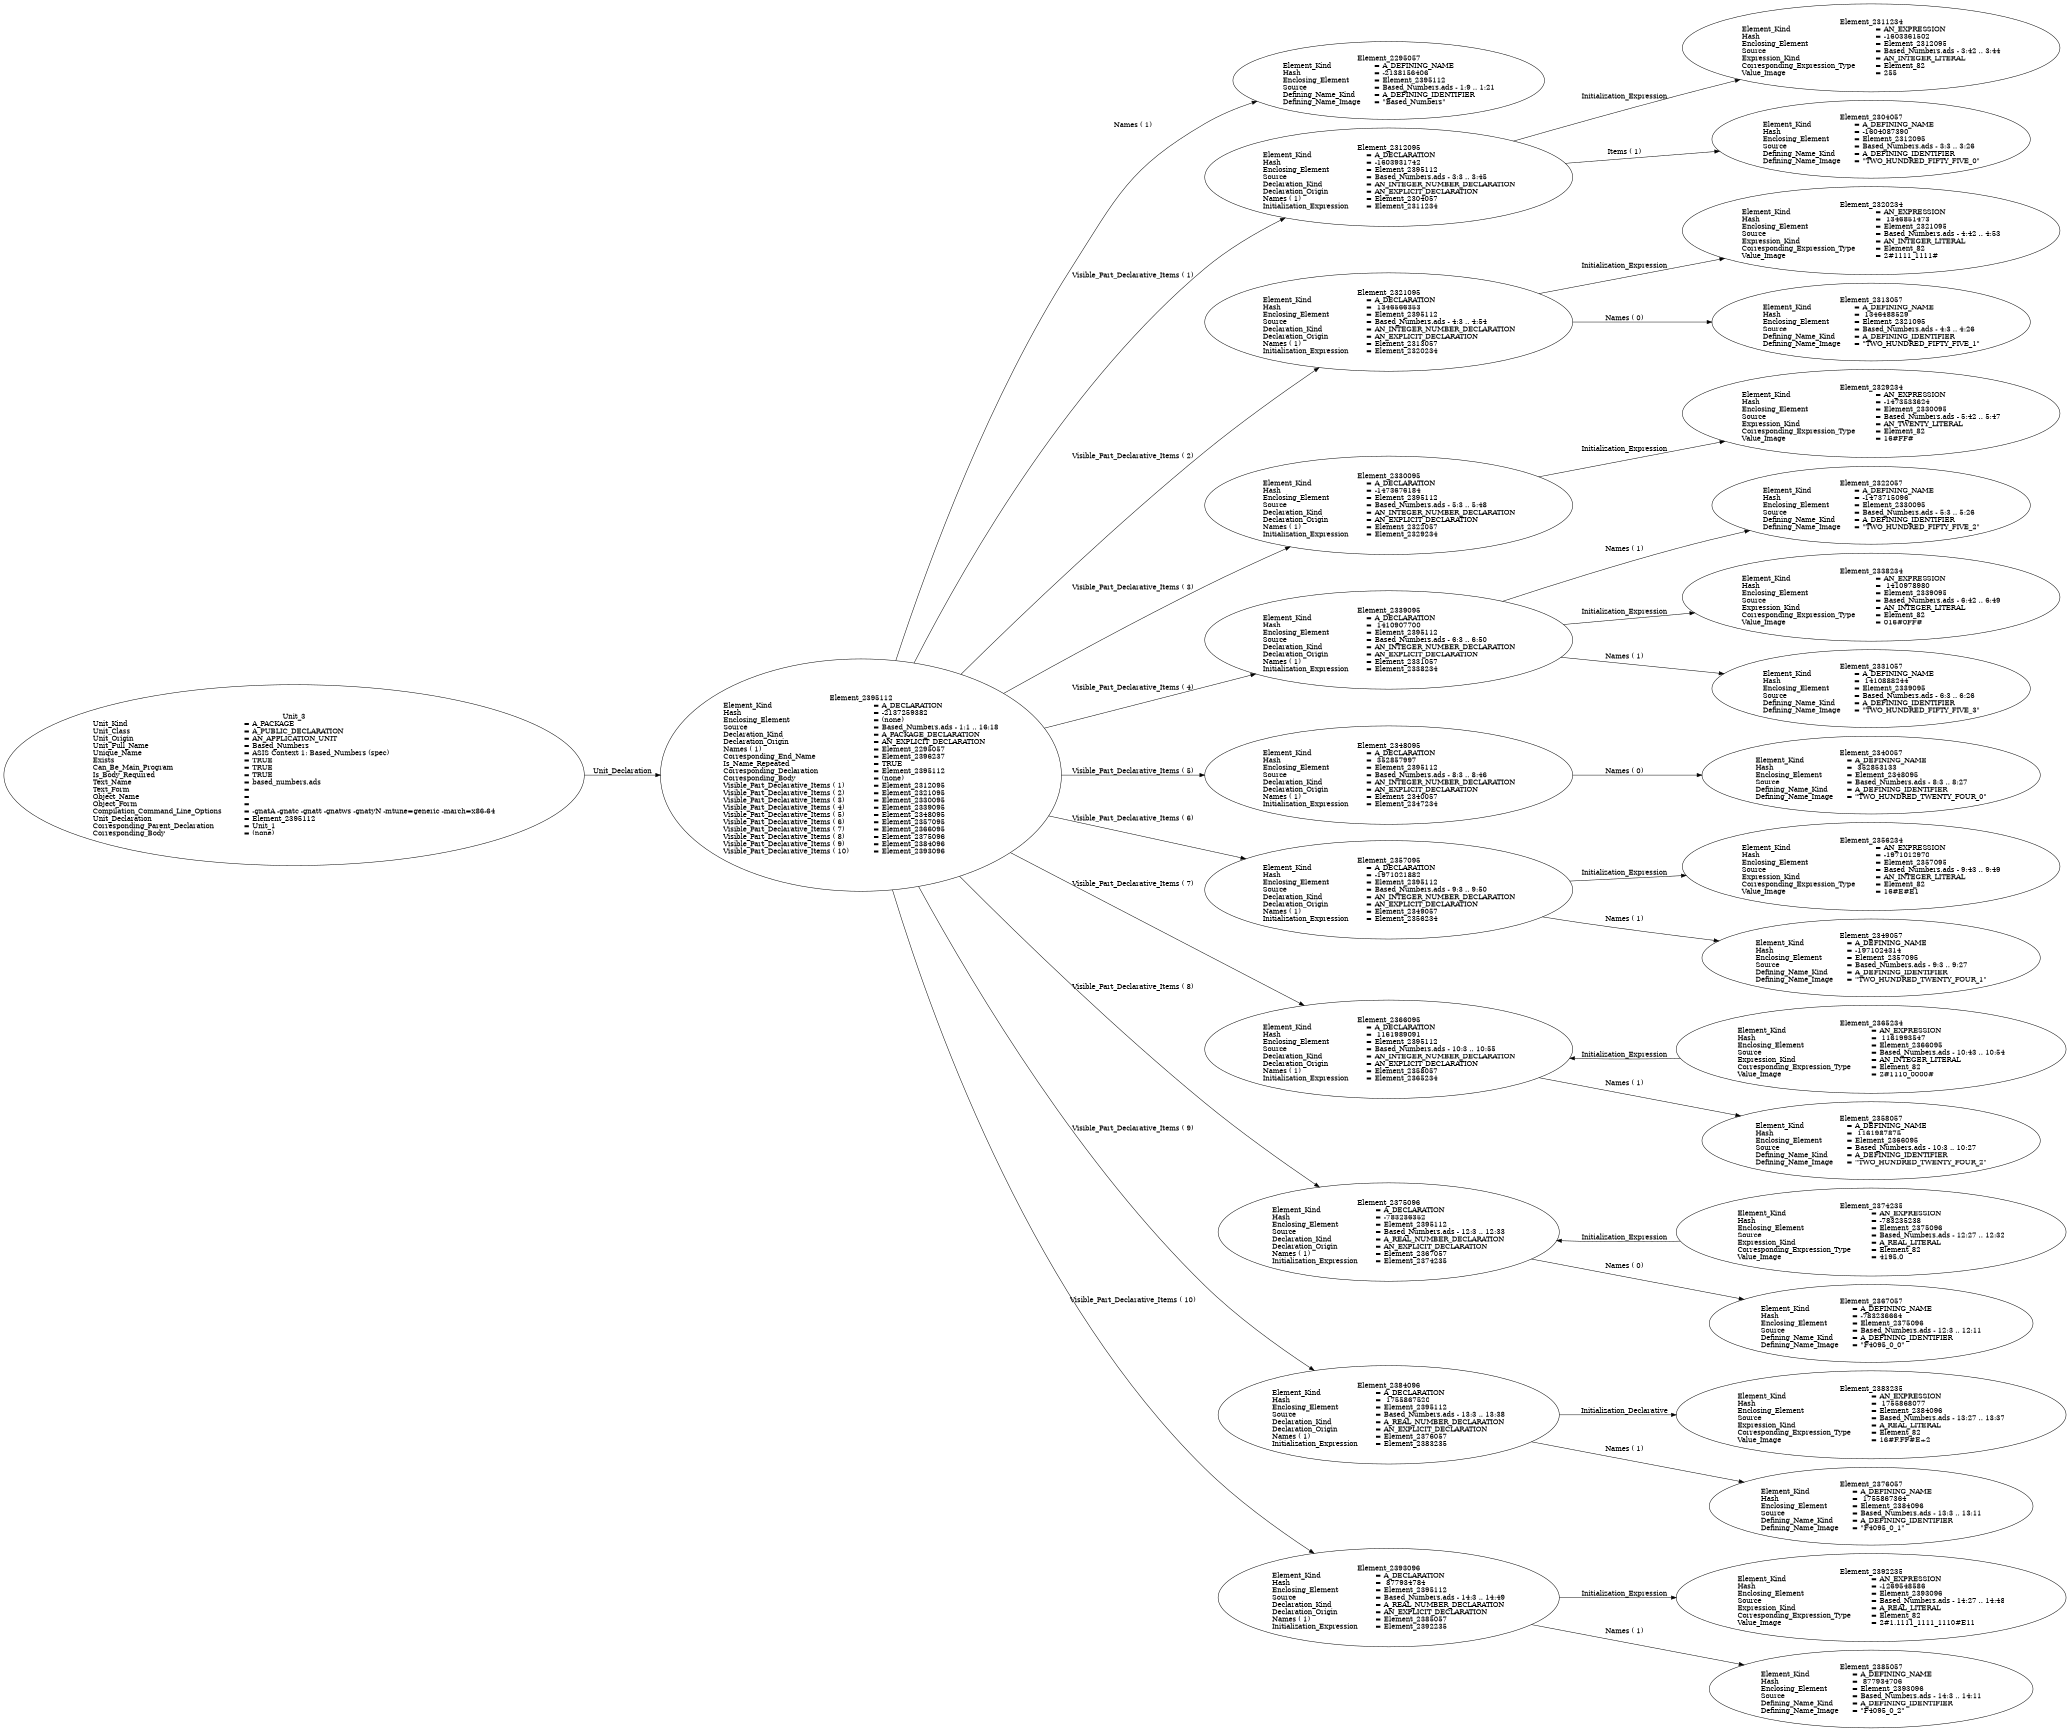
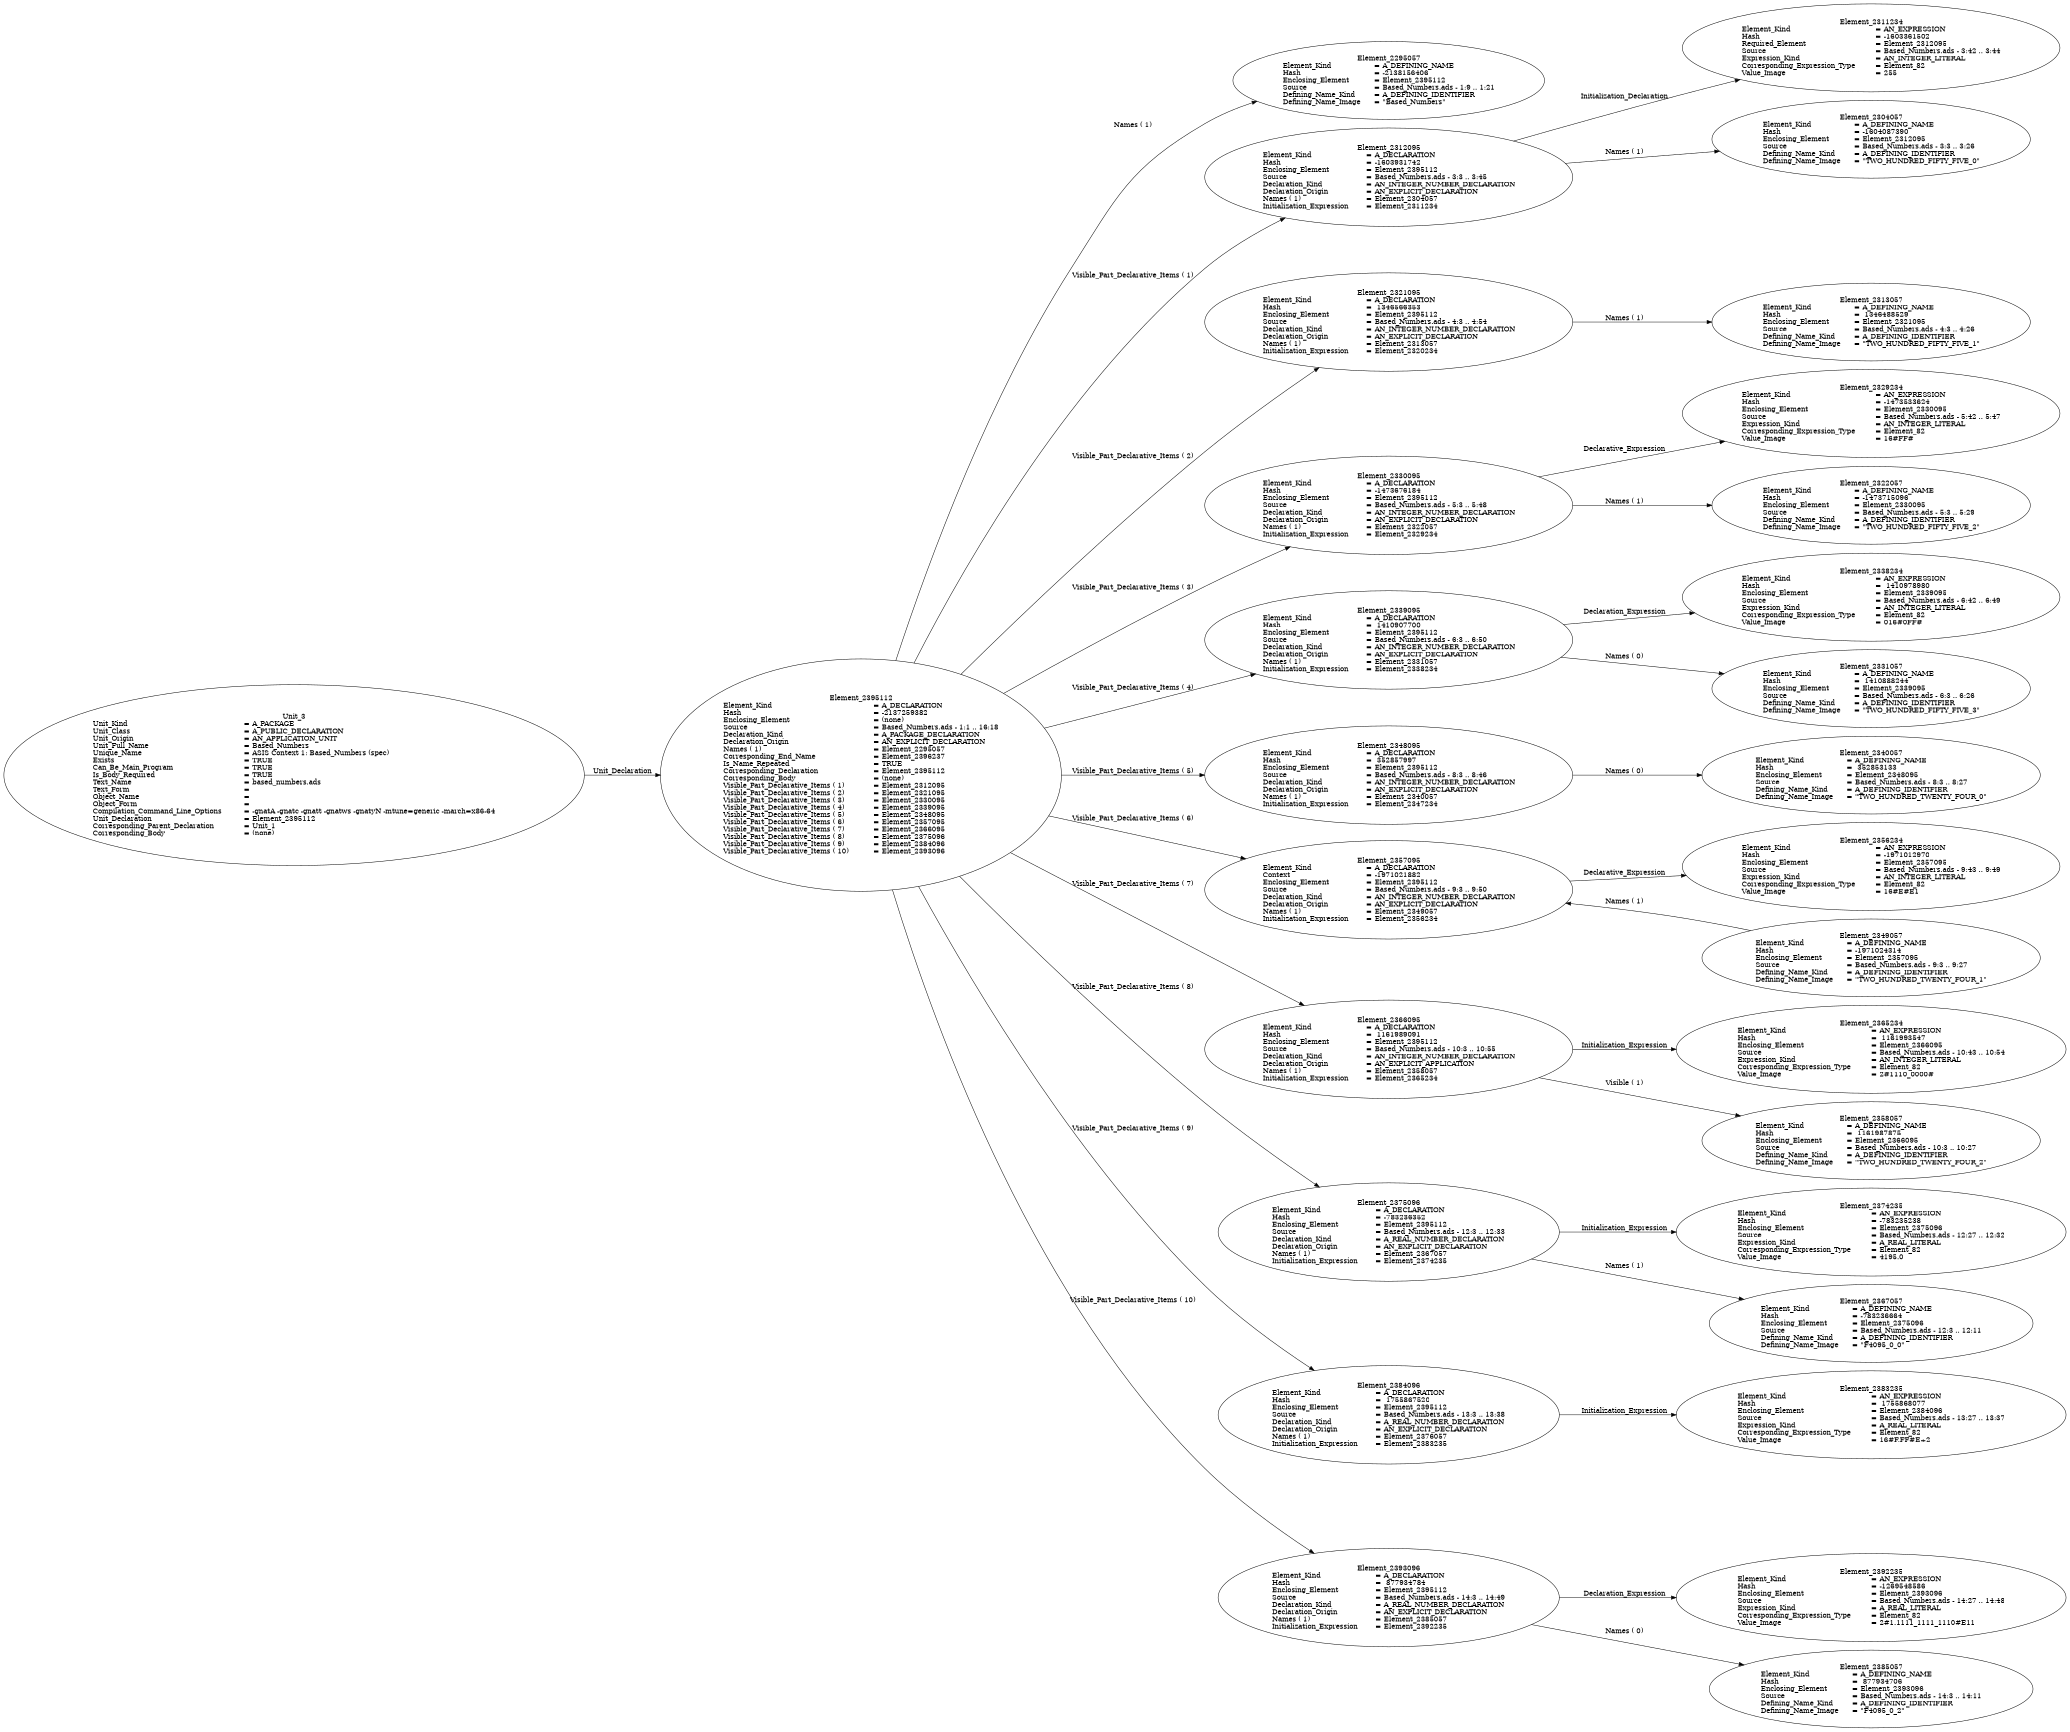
(1781, 44) -> (1780, 44)
(1624, 97) -> (1624, 97)
(1624, 152) -> (1624, 152)
(1871, 231) -> none
(1624, 318) -> (1624, 318)
(1923, 424) -> (1925, 424)
(1624, 449) -> (1624, 449)
(1919, 513) -> (1919, 513)
(1623, 564) -> (1640, 505)
(1624, 612) -> (1624, 612)
(1624, 657) -> (1624, 657)
(1624, 873) -> (1624, 873)
(1274, 875) -> (1279, 875)
(1628, 929) -> (1661, 915)
(1627, 1059) -> (1622, 1049)
(1426, 1064) -> (1424, 1064)
(1624, 1084) -> (1624, 1084)
(1621, 1242) -> (1615, 1232)
(1624, 1266) -> (1624, 1266)
(1624, 1411) -> (1624, 1411)
(1871, 1506) -> none
(1624, 1594) -> (1624, 1594)
(1624, 1631) -> (1624, 1631)
